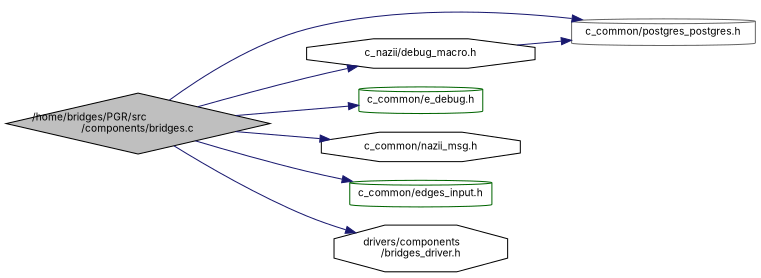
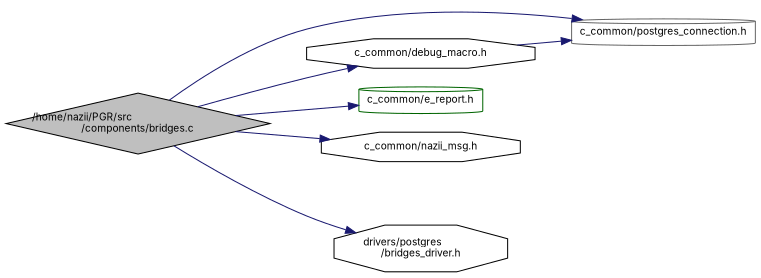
(663, 32) -> (663, 32)
(421, 54) -> (421, 54)
(421, 100) -> (421, 100)
(138, 124) -> (138, 124)
(421, 194) -> none
(421, 248) -> (421, 248)
